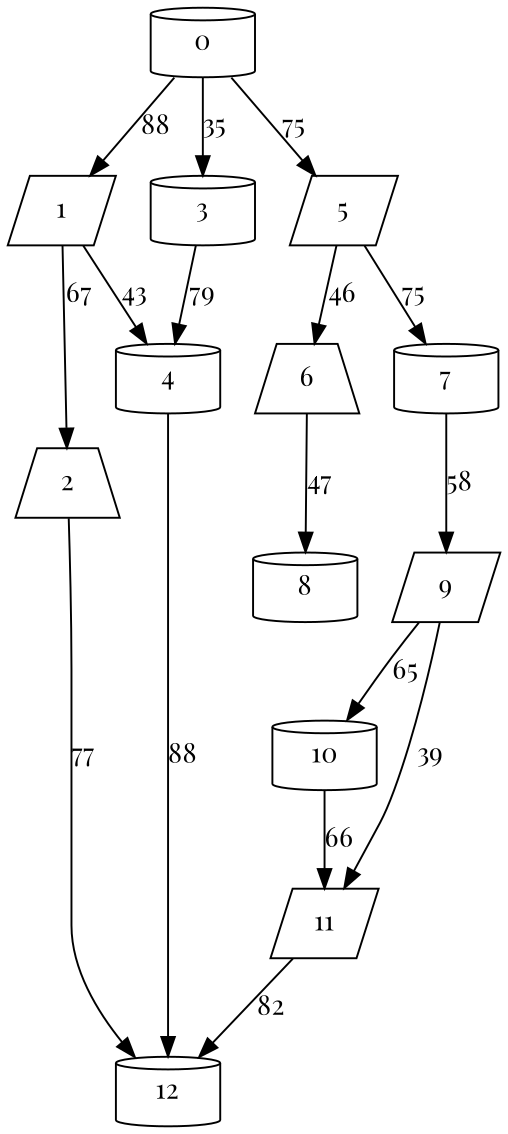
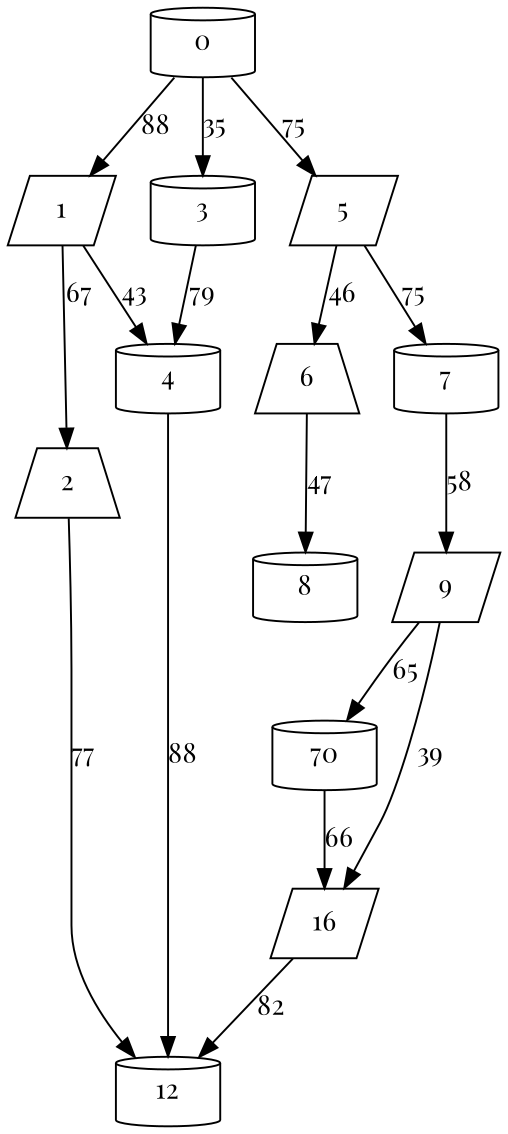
(325, 755) -> (325, 755)
(325, 923) -> (325, 923)
